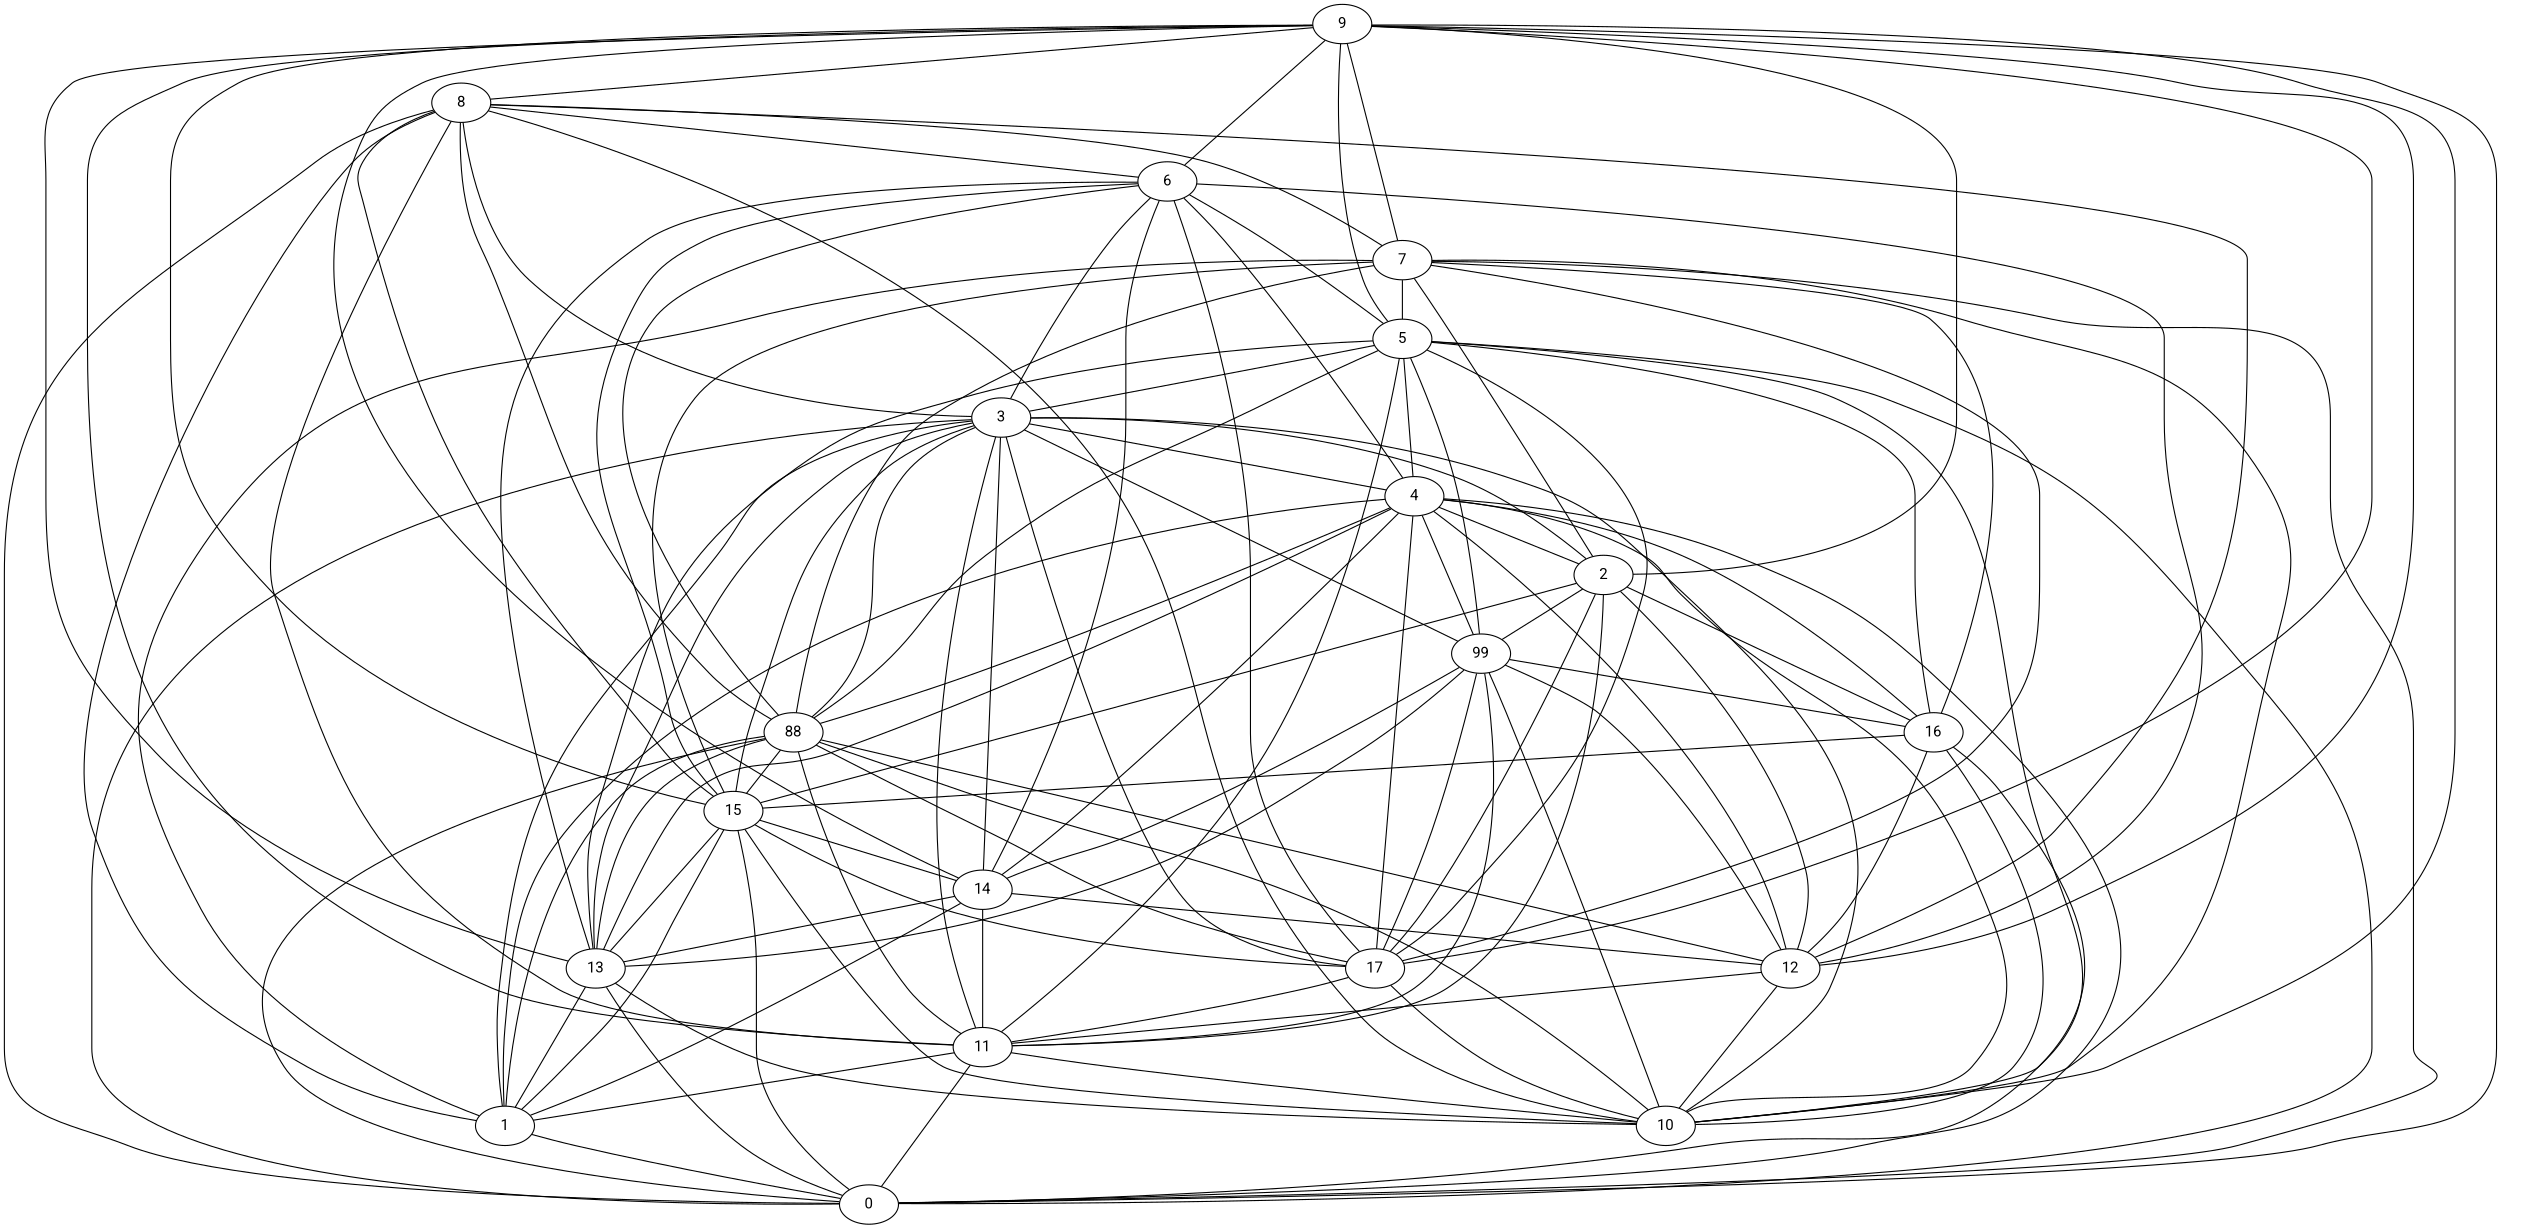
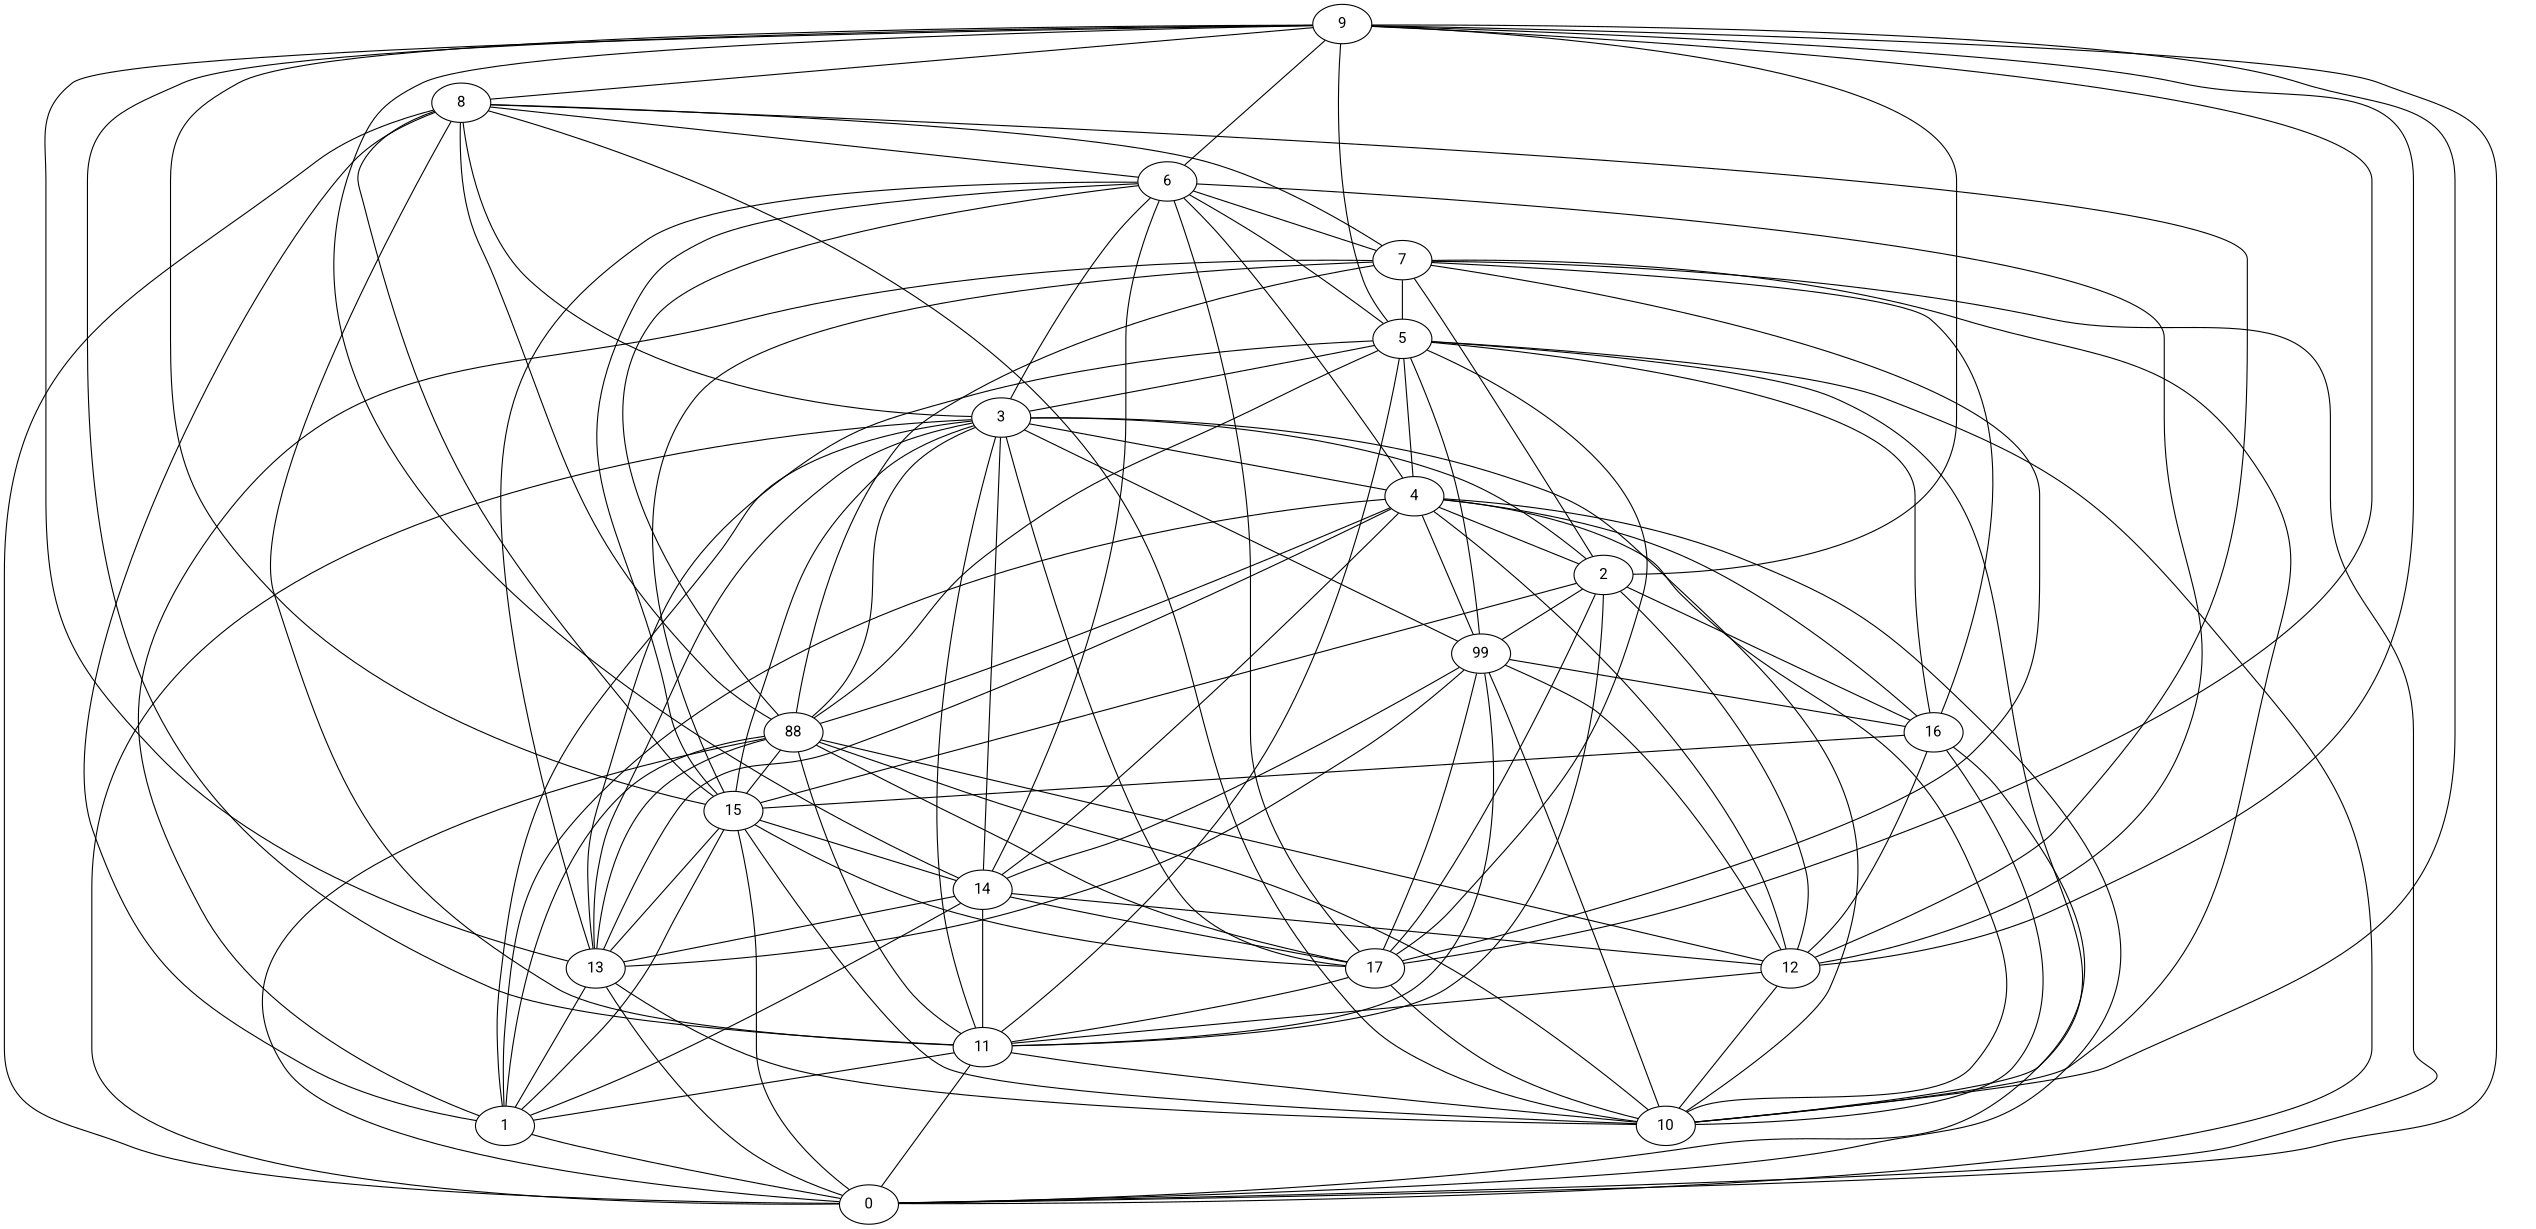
(1372, 137) -> (1285, 221)
(1394, 743) -> (1178, 931)
